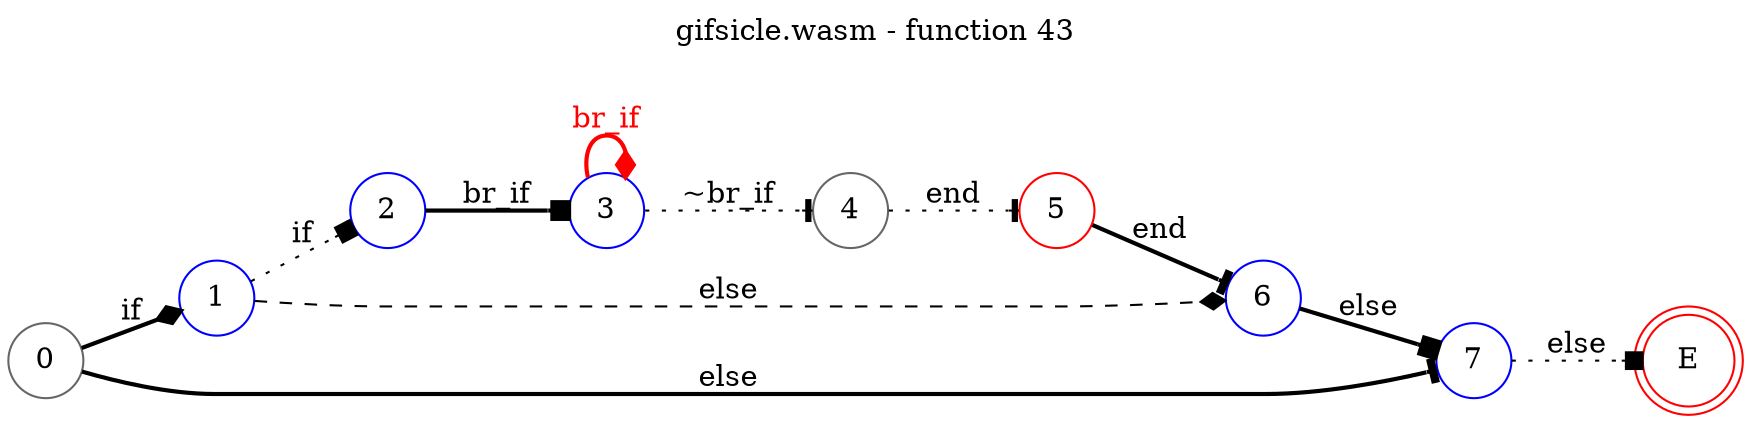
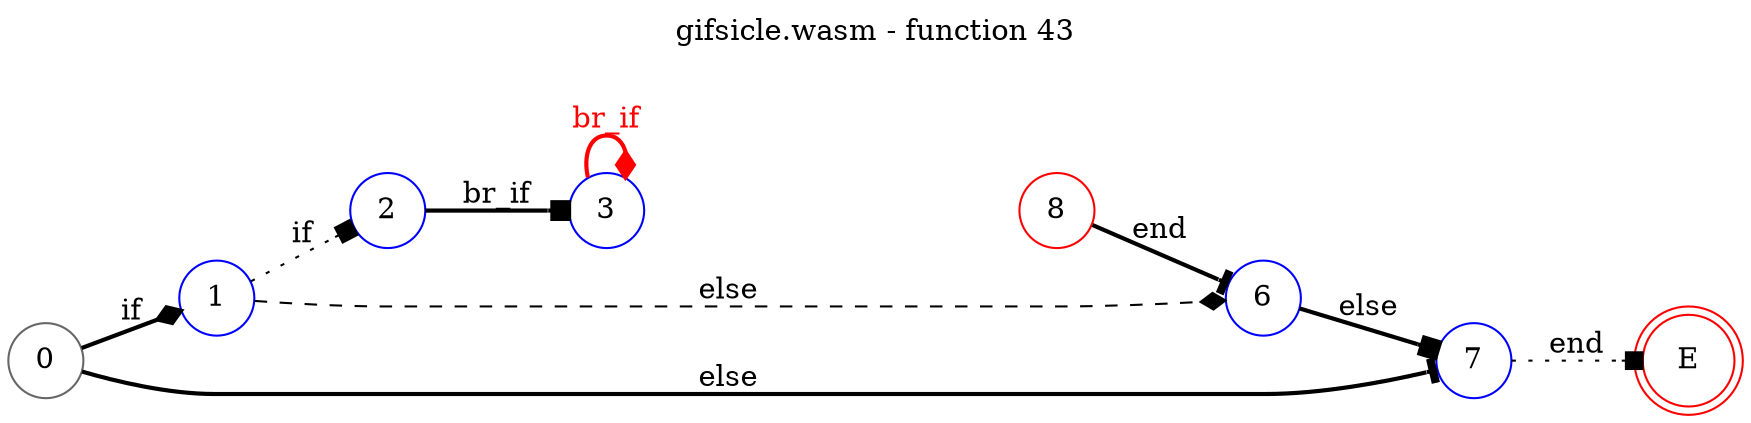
(851, 211) -> none
(1057, 211) -> (1057, 211)
(1577, 345) -> (1577, 345)
